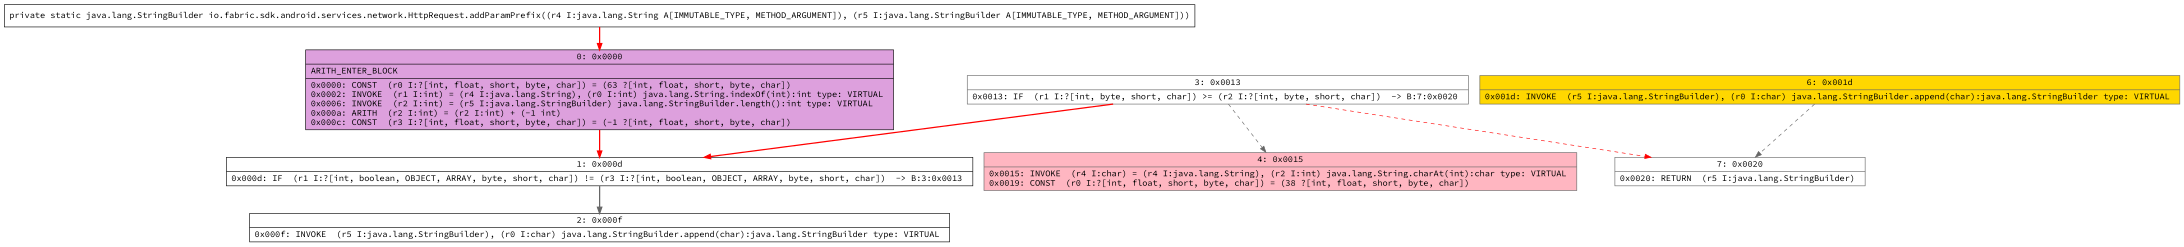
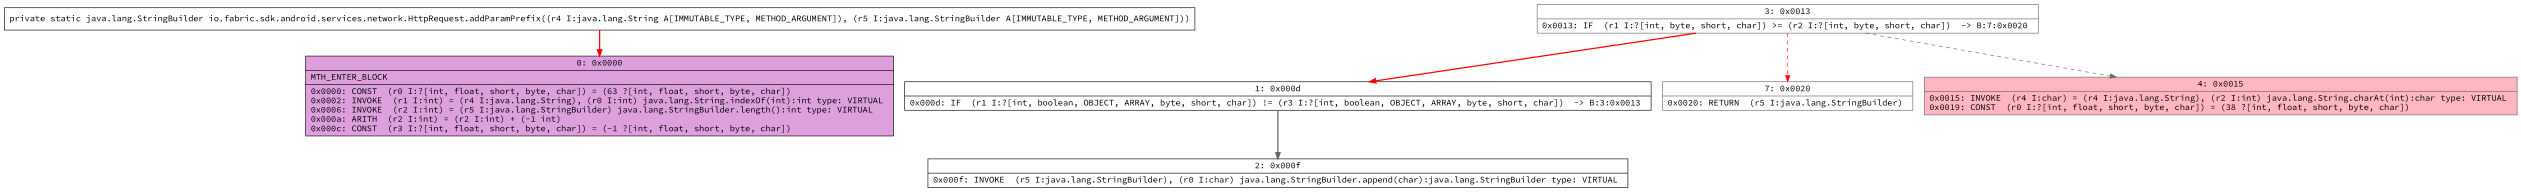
(354, 71) -> (349, 77)
(1830, 90) -> none
(600, 140) -> none
